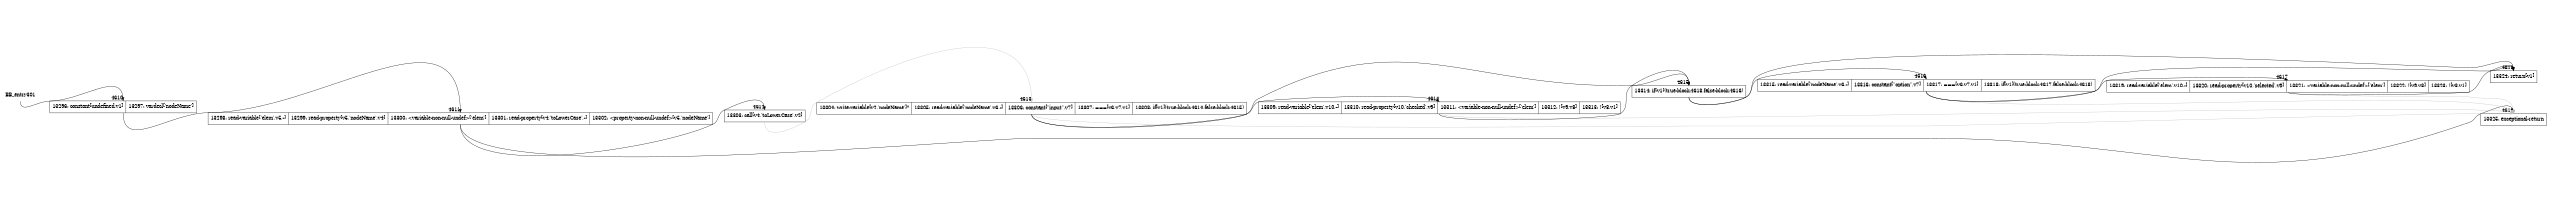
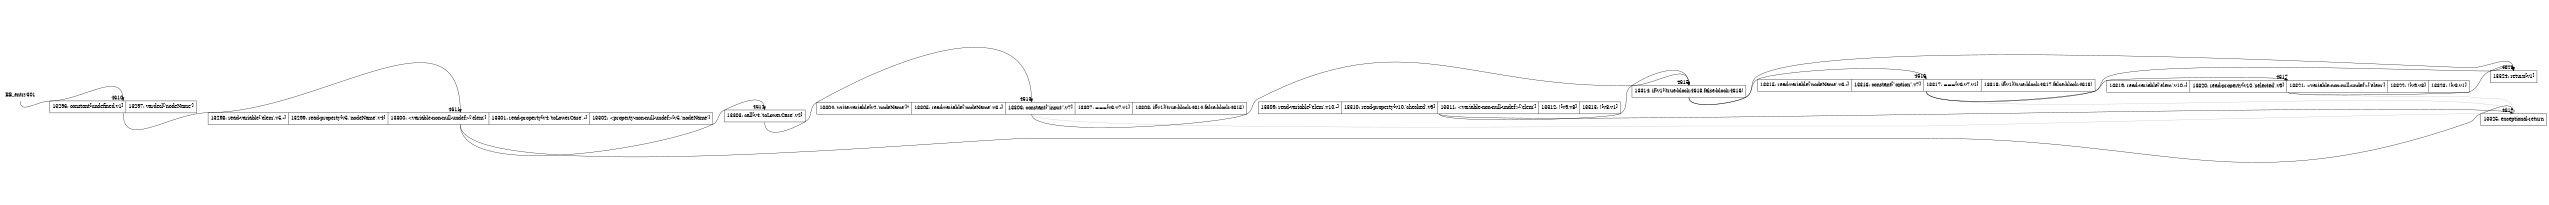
(900, 64) -> (900, 64)
(1261, 102) -> none
(1975, 114) -> (1975, 114)
